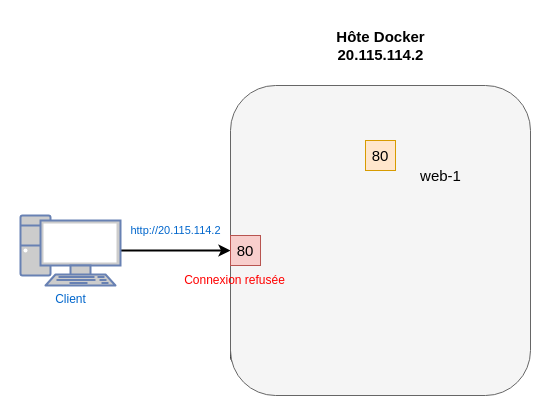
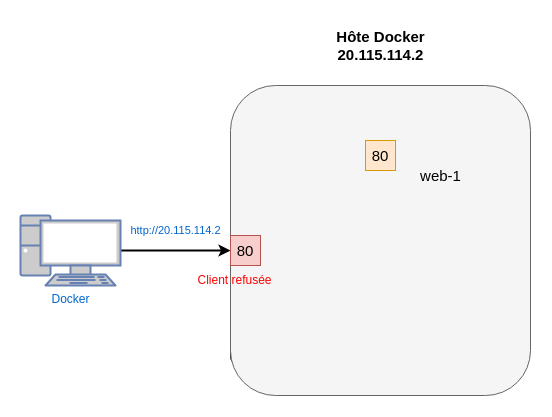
(235, 281) -> (235, 281)
(71, 300) -> (71, 300)
